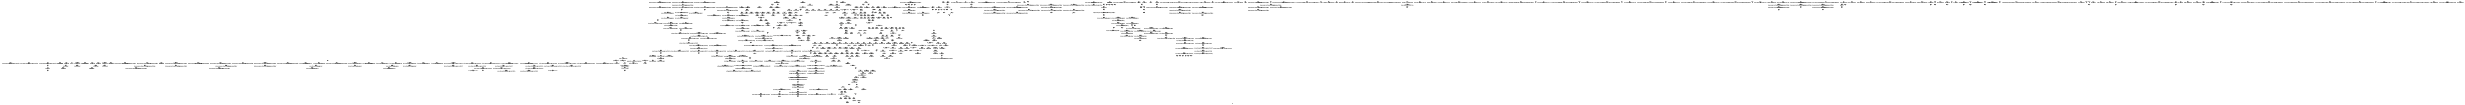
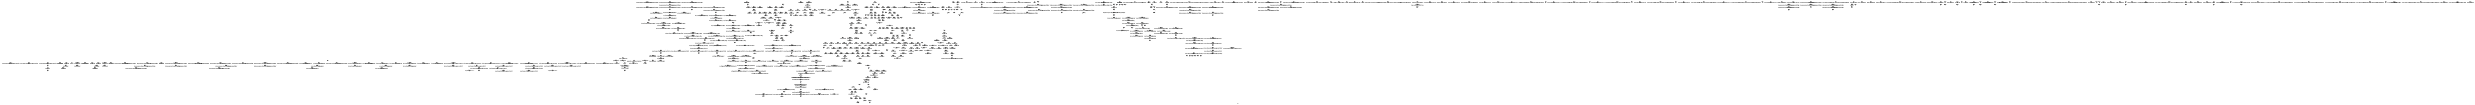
none -> (754, 7)
